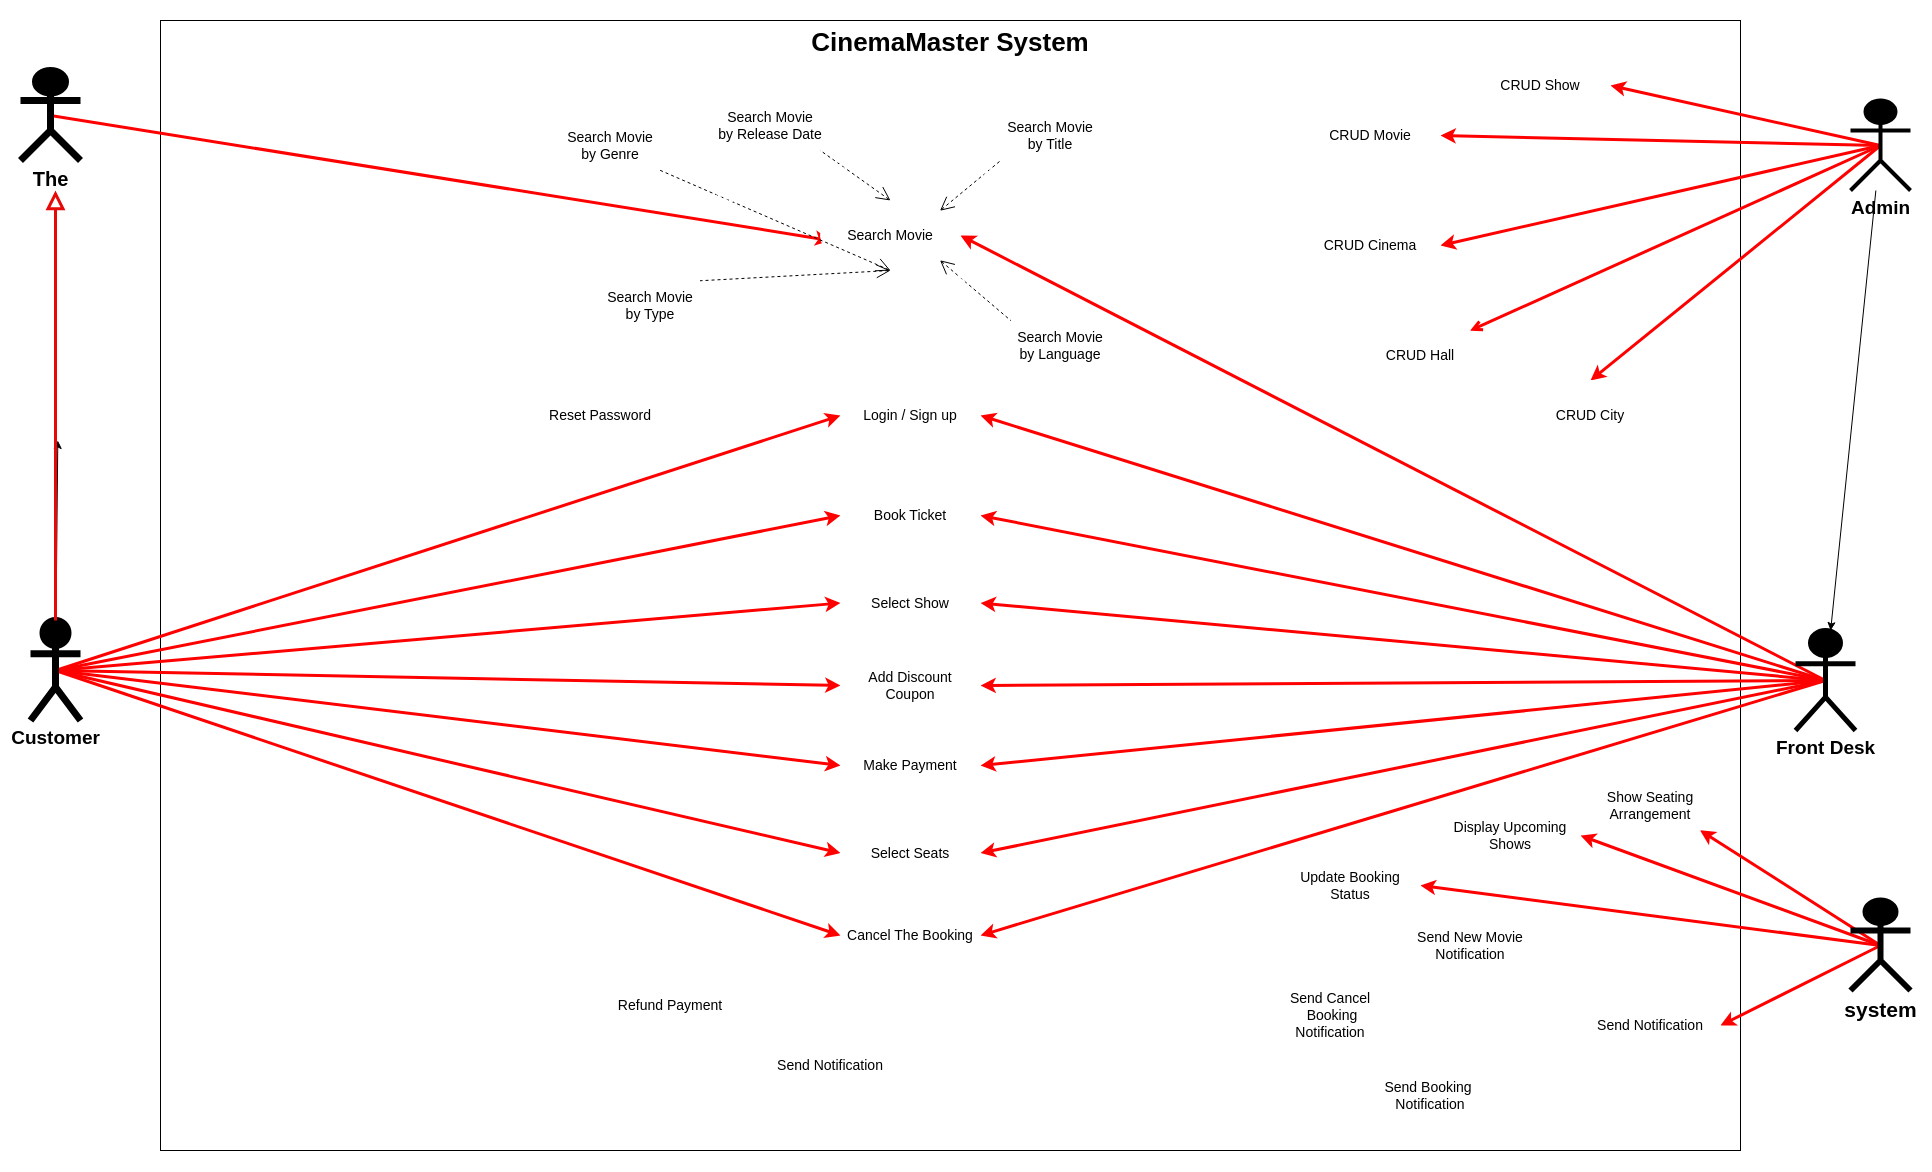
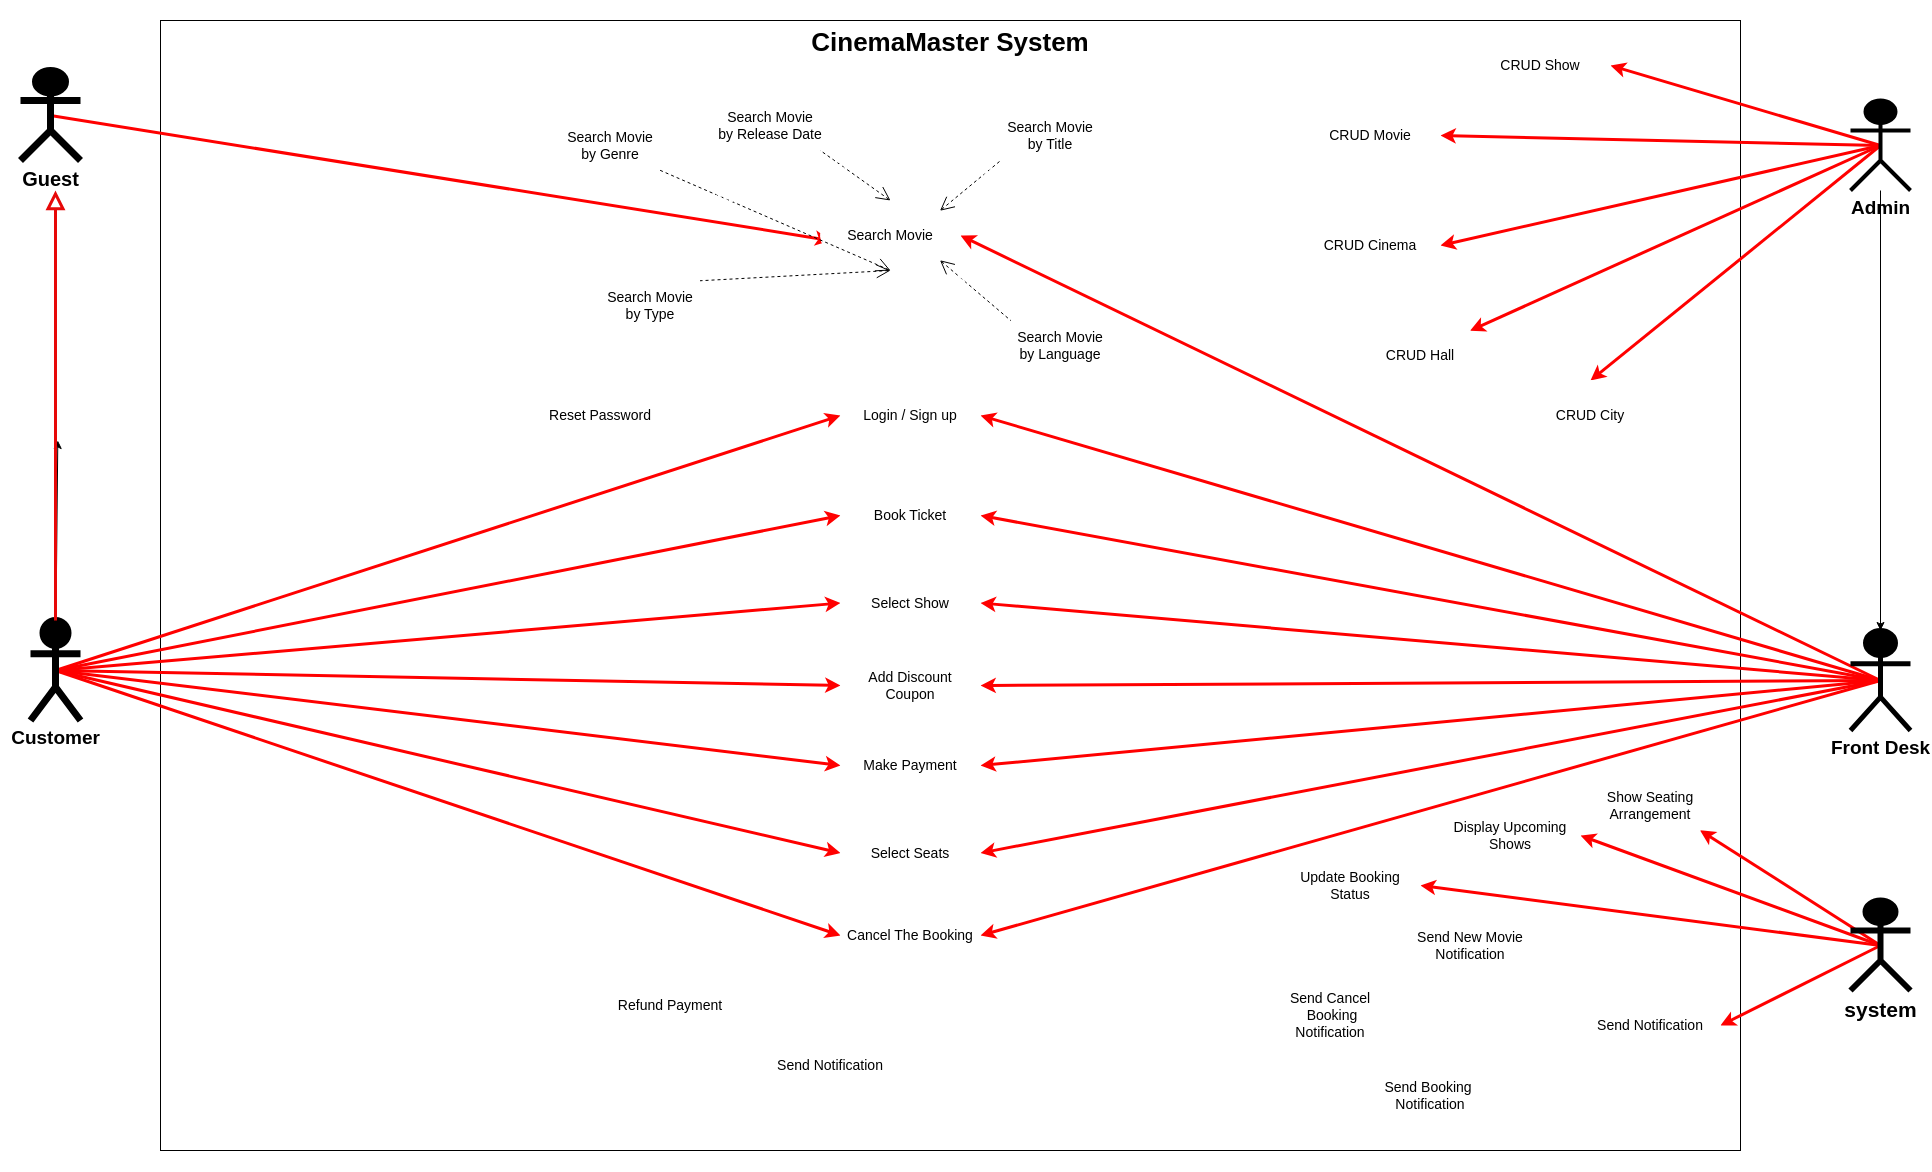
(1541, 86) -> (1541, 66)
(51, 175) -> (51, 175)
(1481, 326) -> (1482, 325)
(1826, 681) -> (1881, 681)
